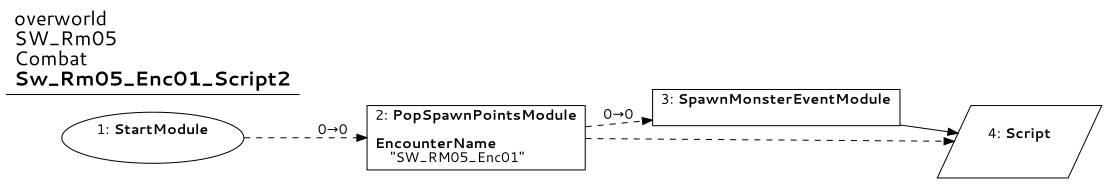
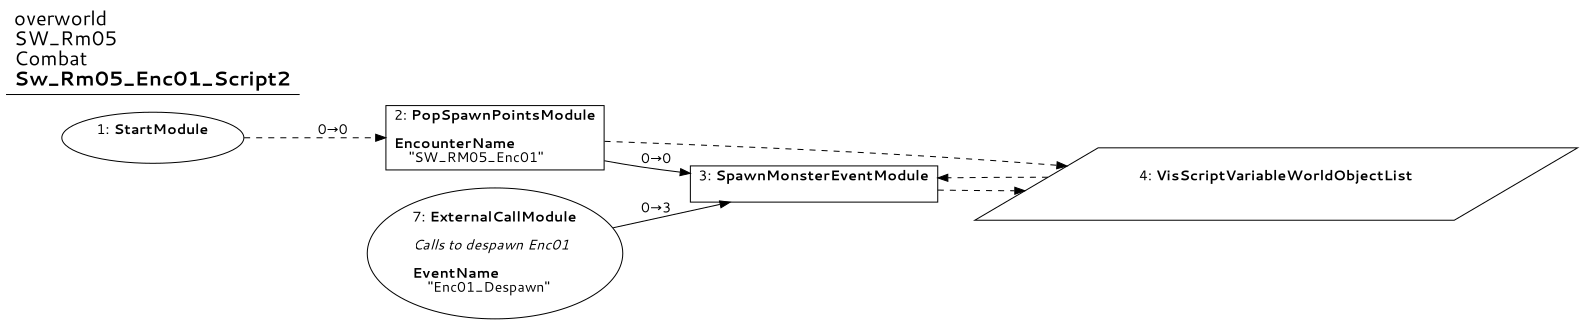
(614, 124) -> (642, 167)
(924, 128) -> (976, 191)
(1028, 134) -> (1285, 176)
none -> (998, 177)
none -> (495, 253)
